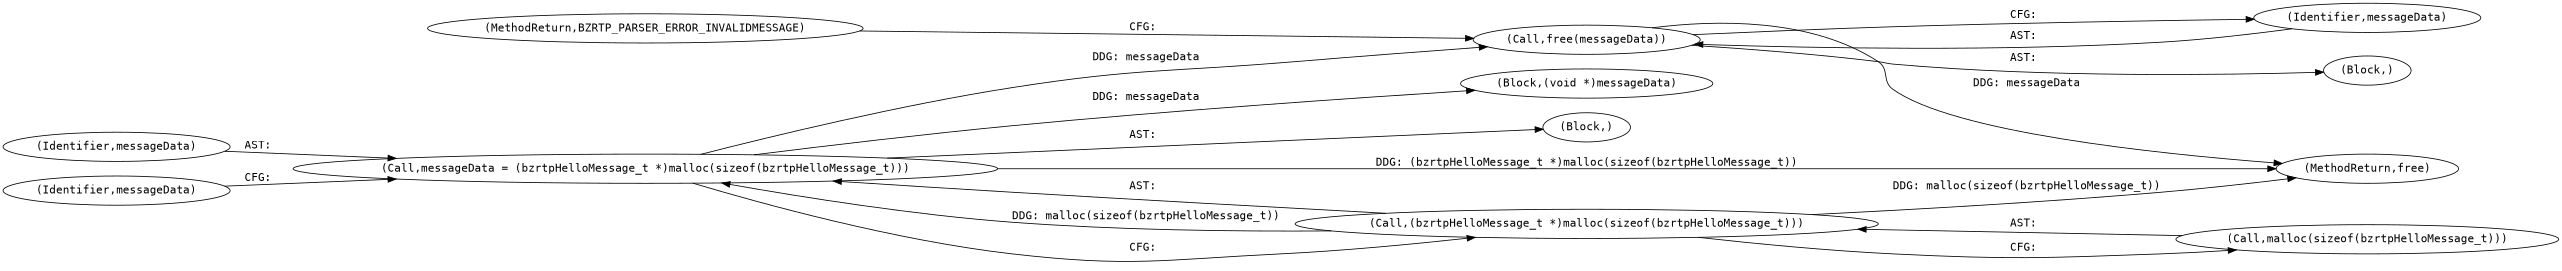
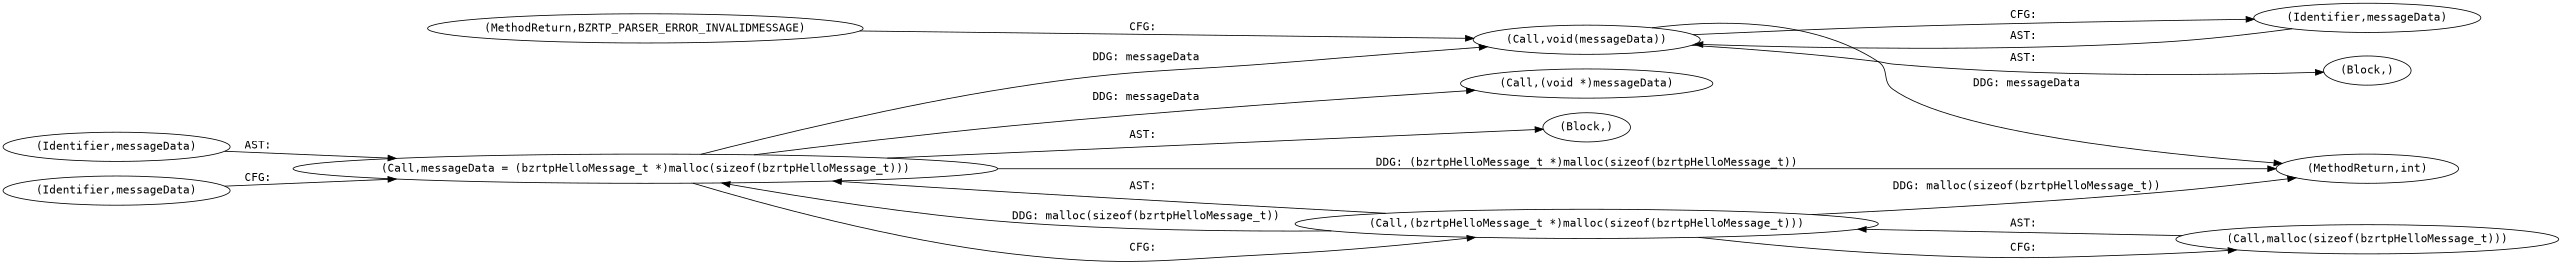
(1587, 40) -> (1587, 40)
(1587, 84) -> (1587, 84)
(2367, 169) -> (2367, 169)
